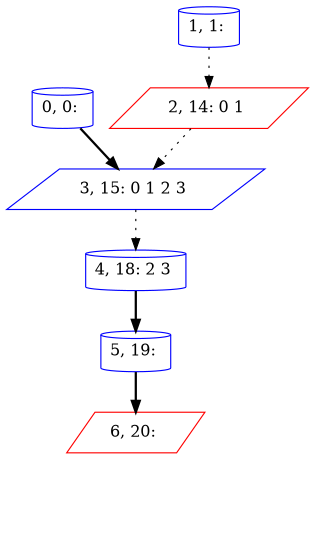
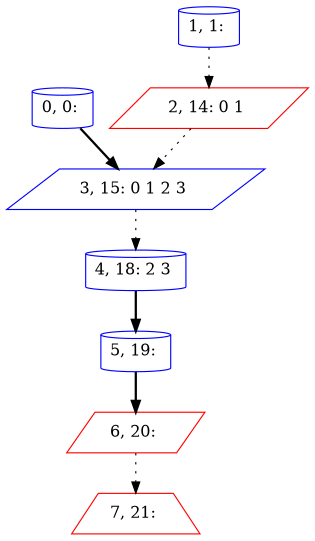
none -> (136, 514)
